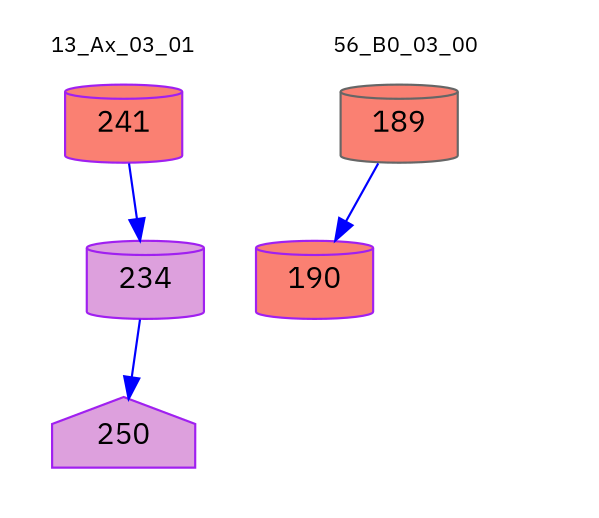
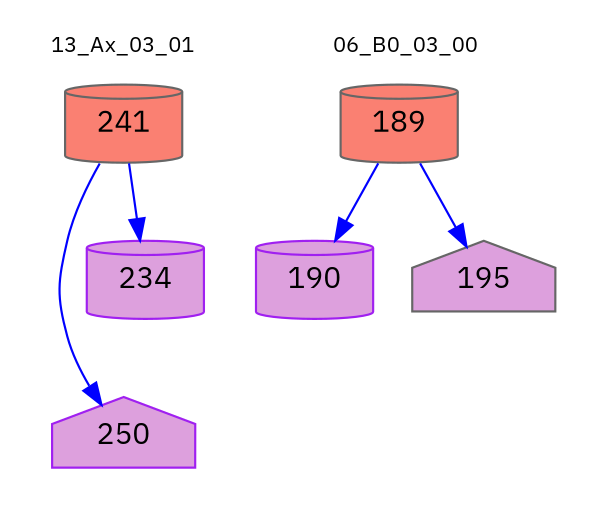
(406, 47) -> (406, 47)
(124, 124) -> (124, 124)
(315, 280) -> (315, 280)
none -> (484, 280)
(136, 348) -> (61, 274)
